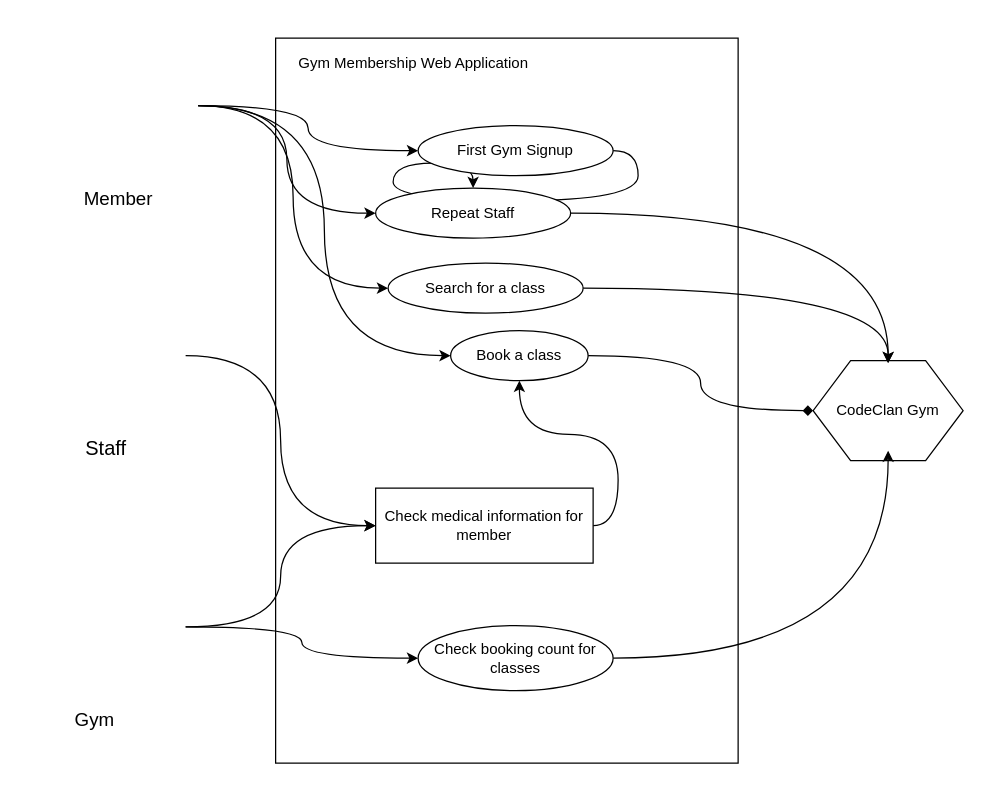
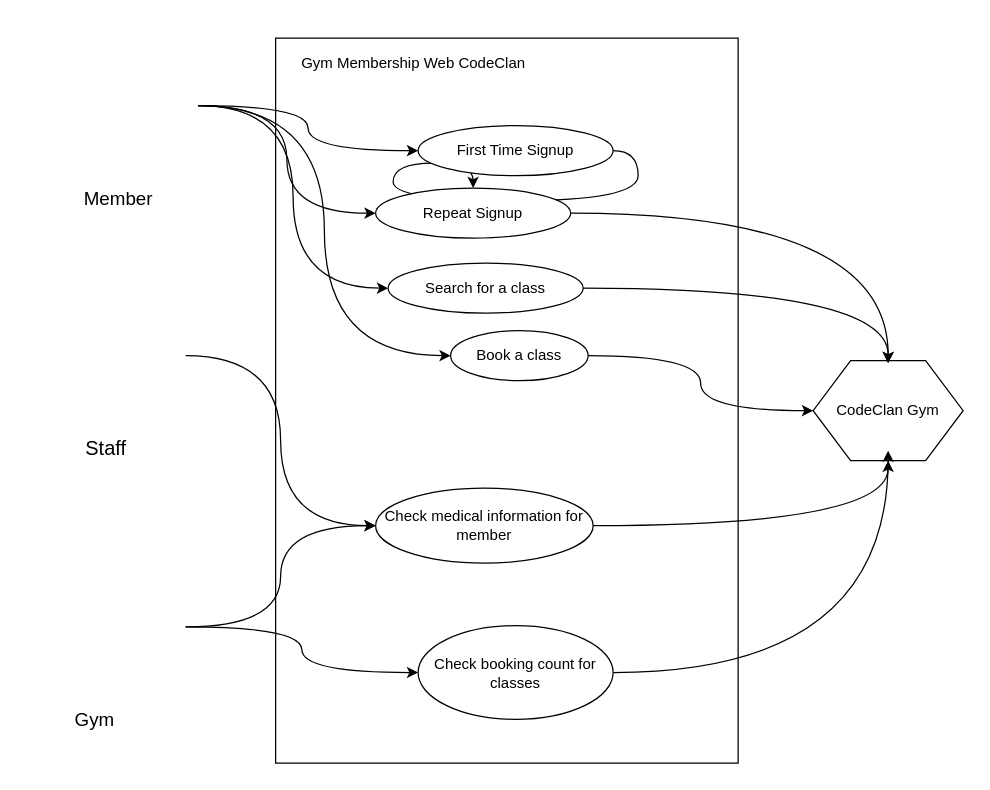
(414, 63) -> (414, 63)
(516, 151) -> (516, 151)
(473, 213) -> (473, 213)
(802, 411) -> (803, 411)
(595, 439) -> (743, 521)
(484, 526) -> (484, 526)
(516, 658) -> (516, 673)
